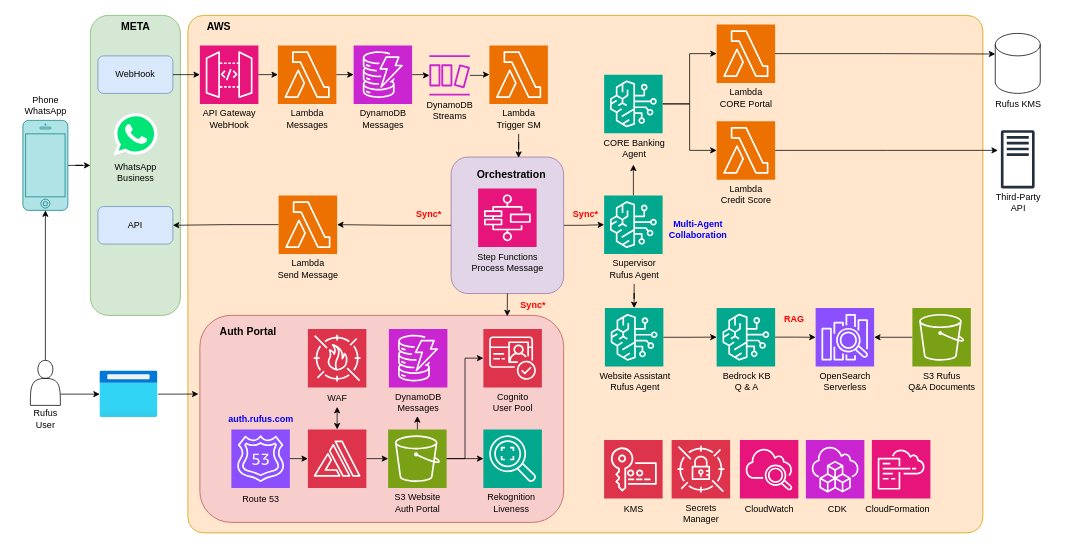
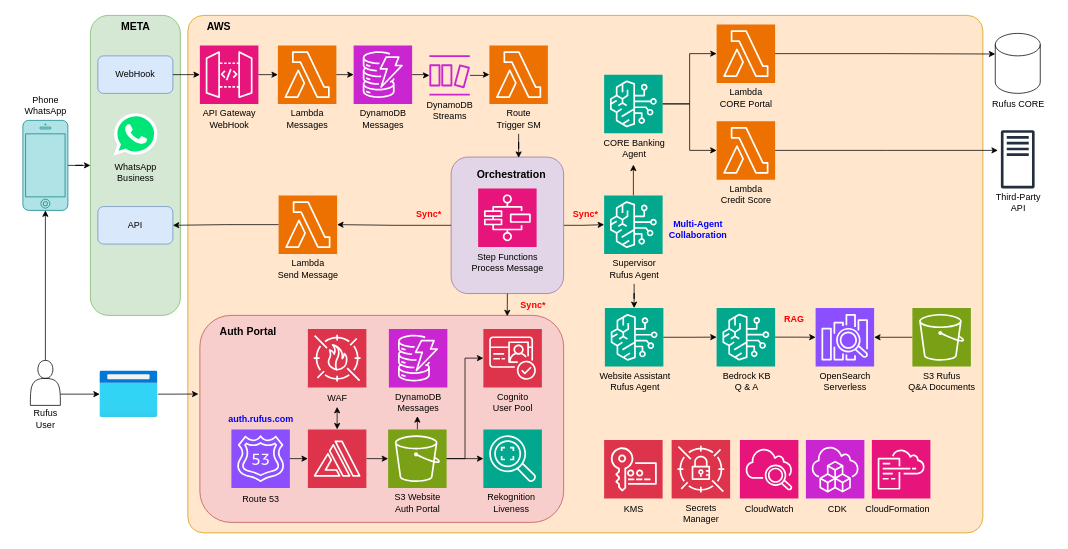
(1019, 104) -> (1019, 104)
(519, 119) -> (519, 119)
